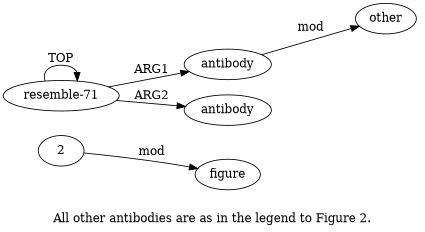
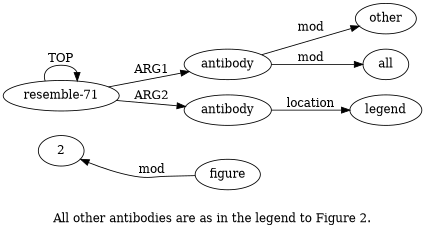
none -> (386, 64)
none -> (386, 110)
(137, 159) -> (141, 177)
